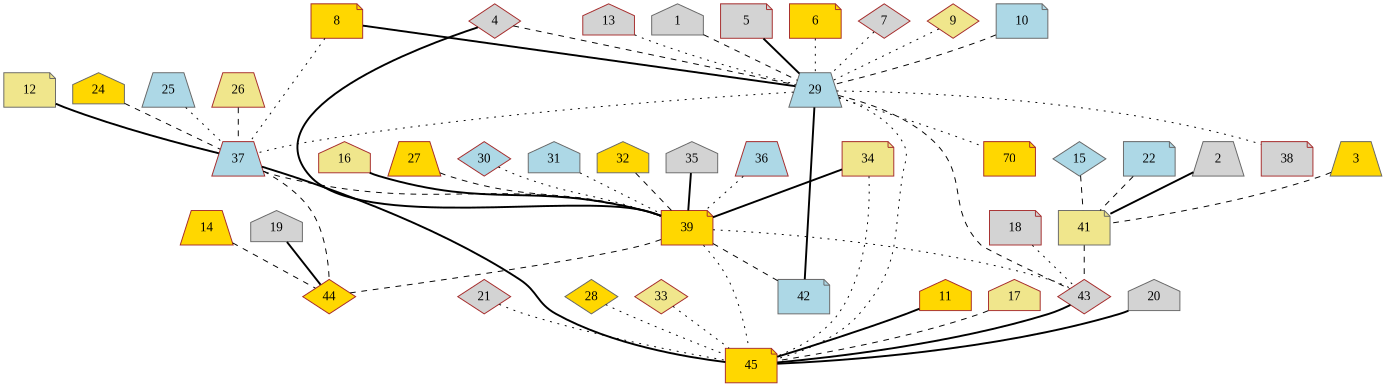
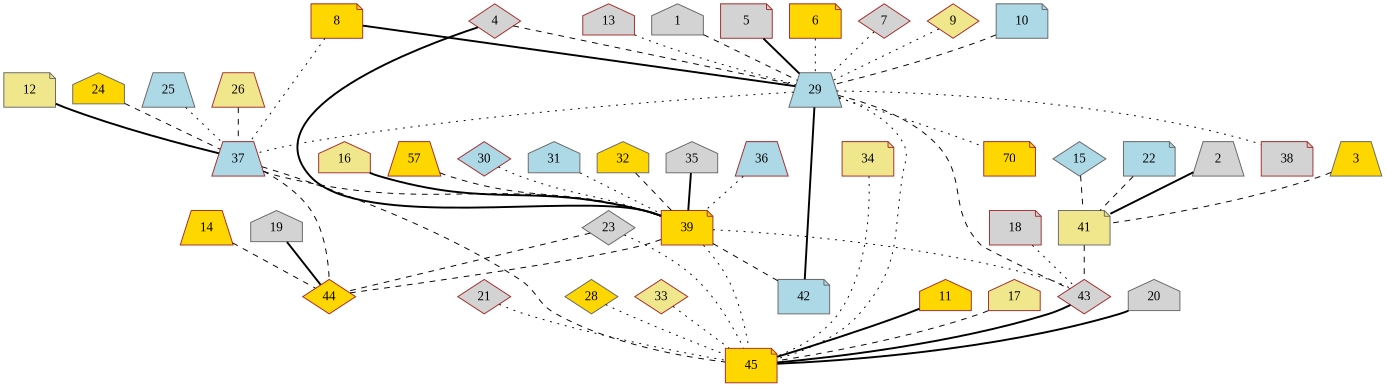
(414, 159) -> (414, 159)
(777, 193) -> none
none -> (609, 228)
(496, 265) -> (496, 265)
